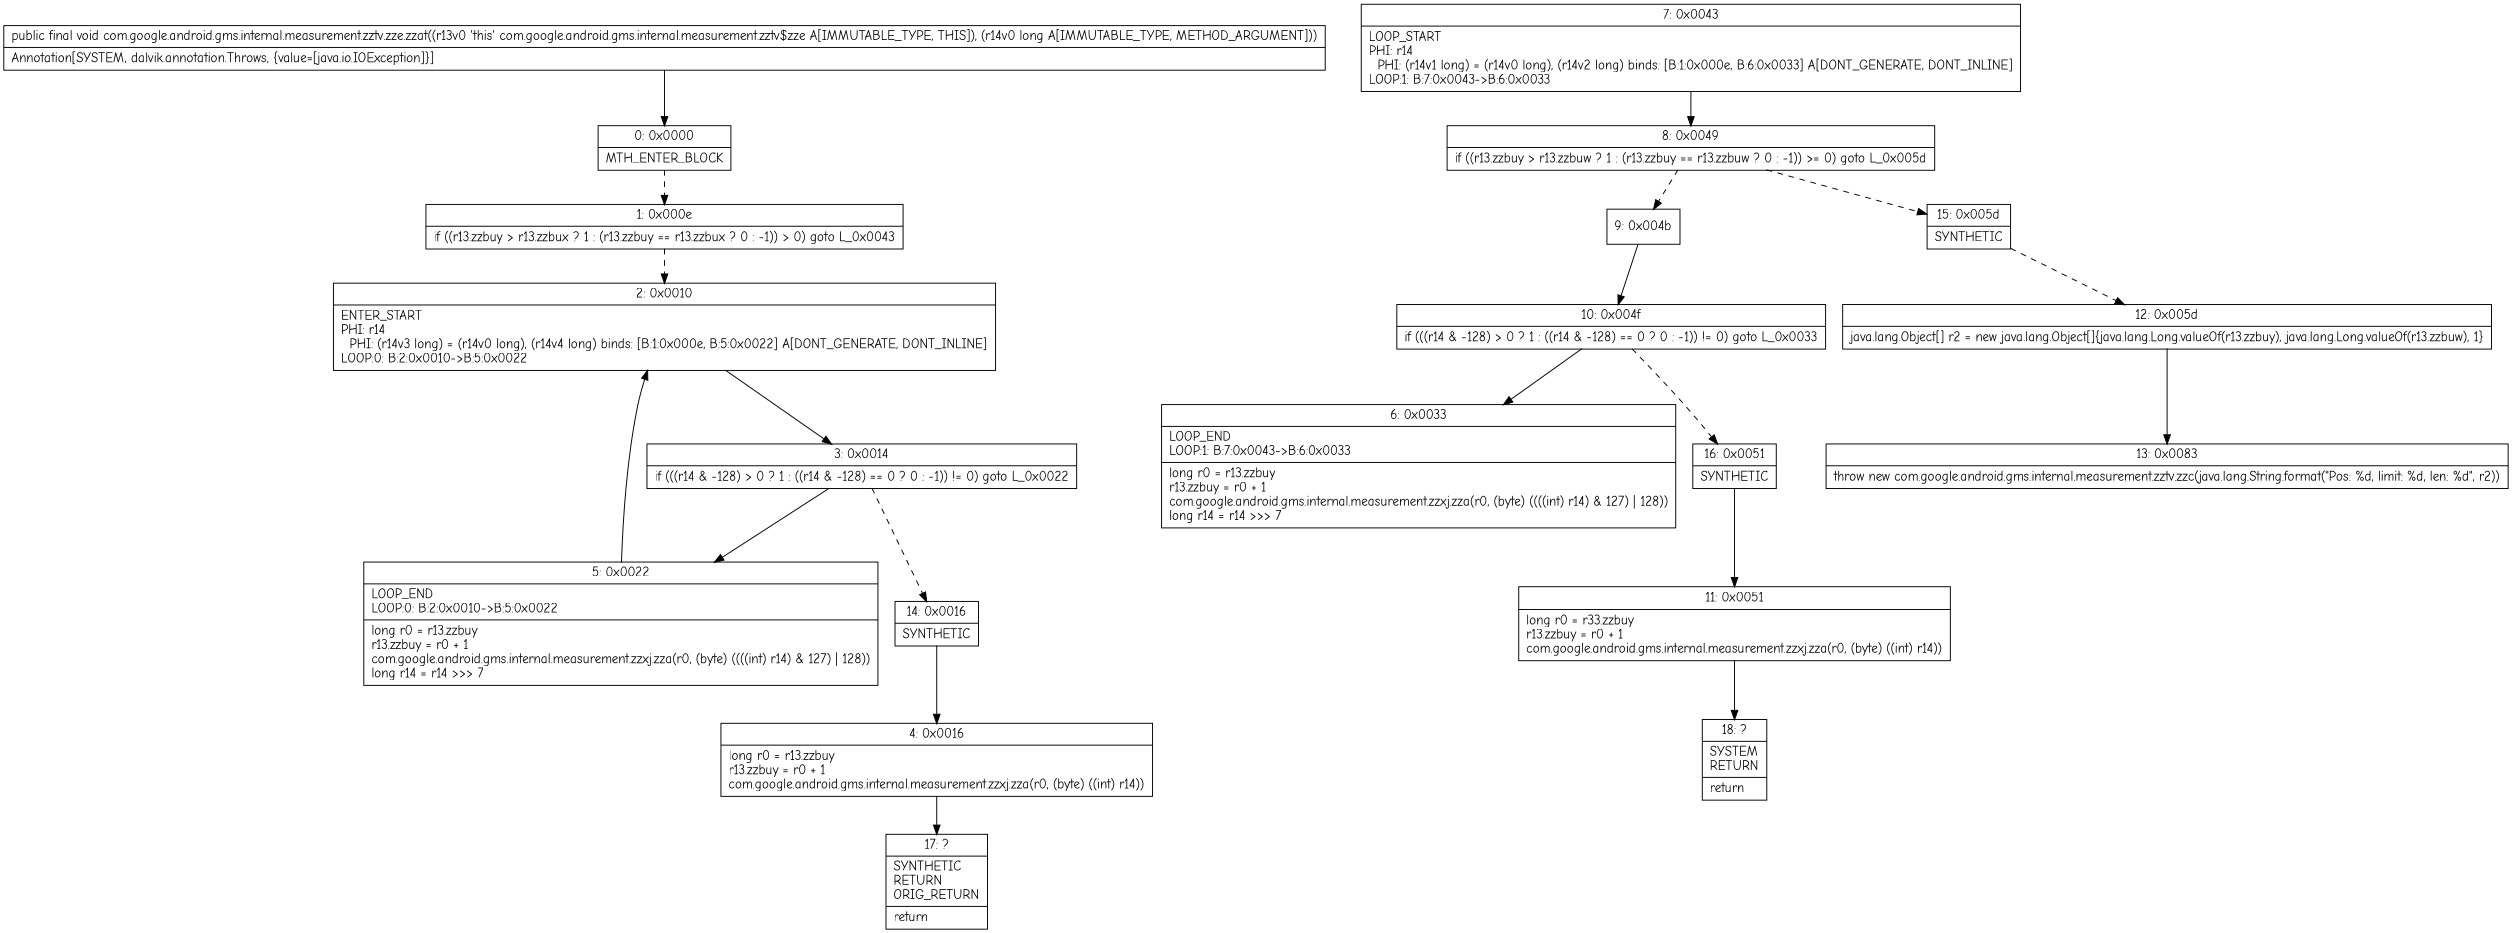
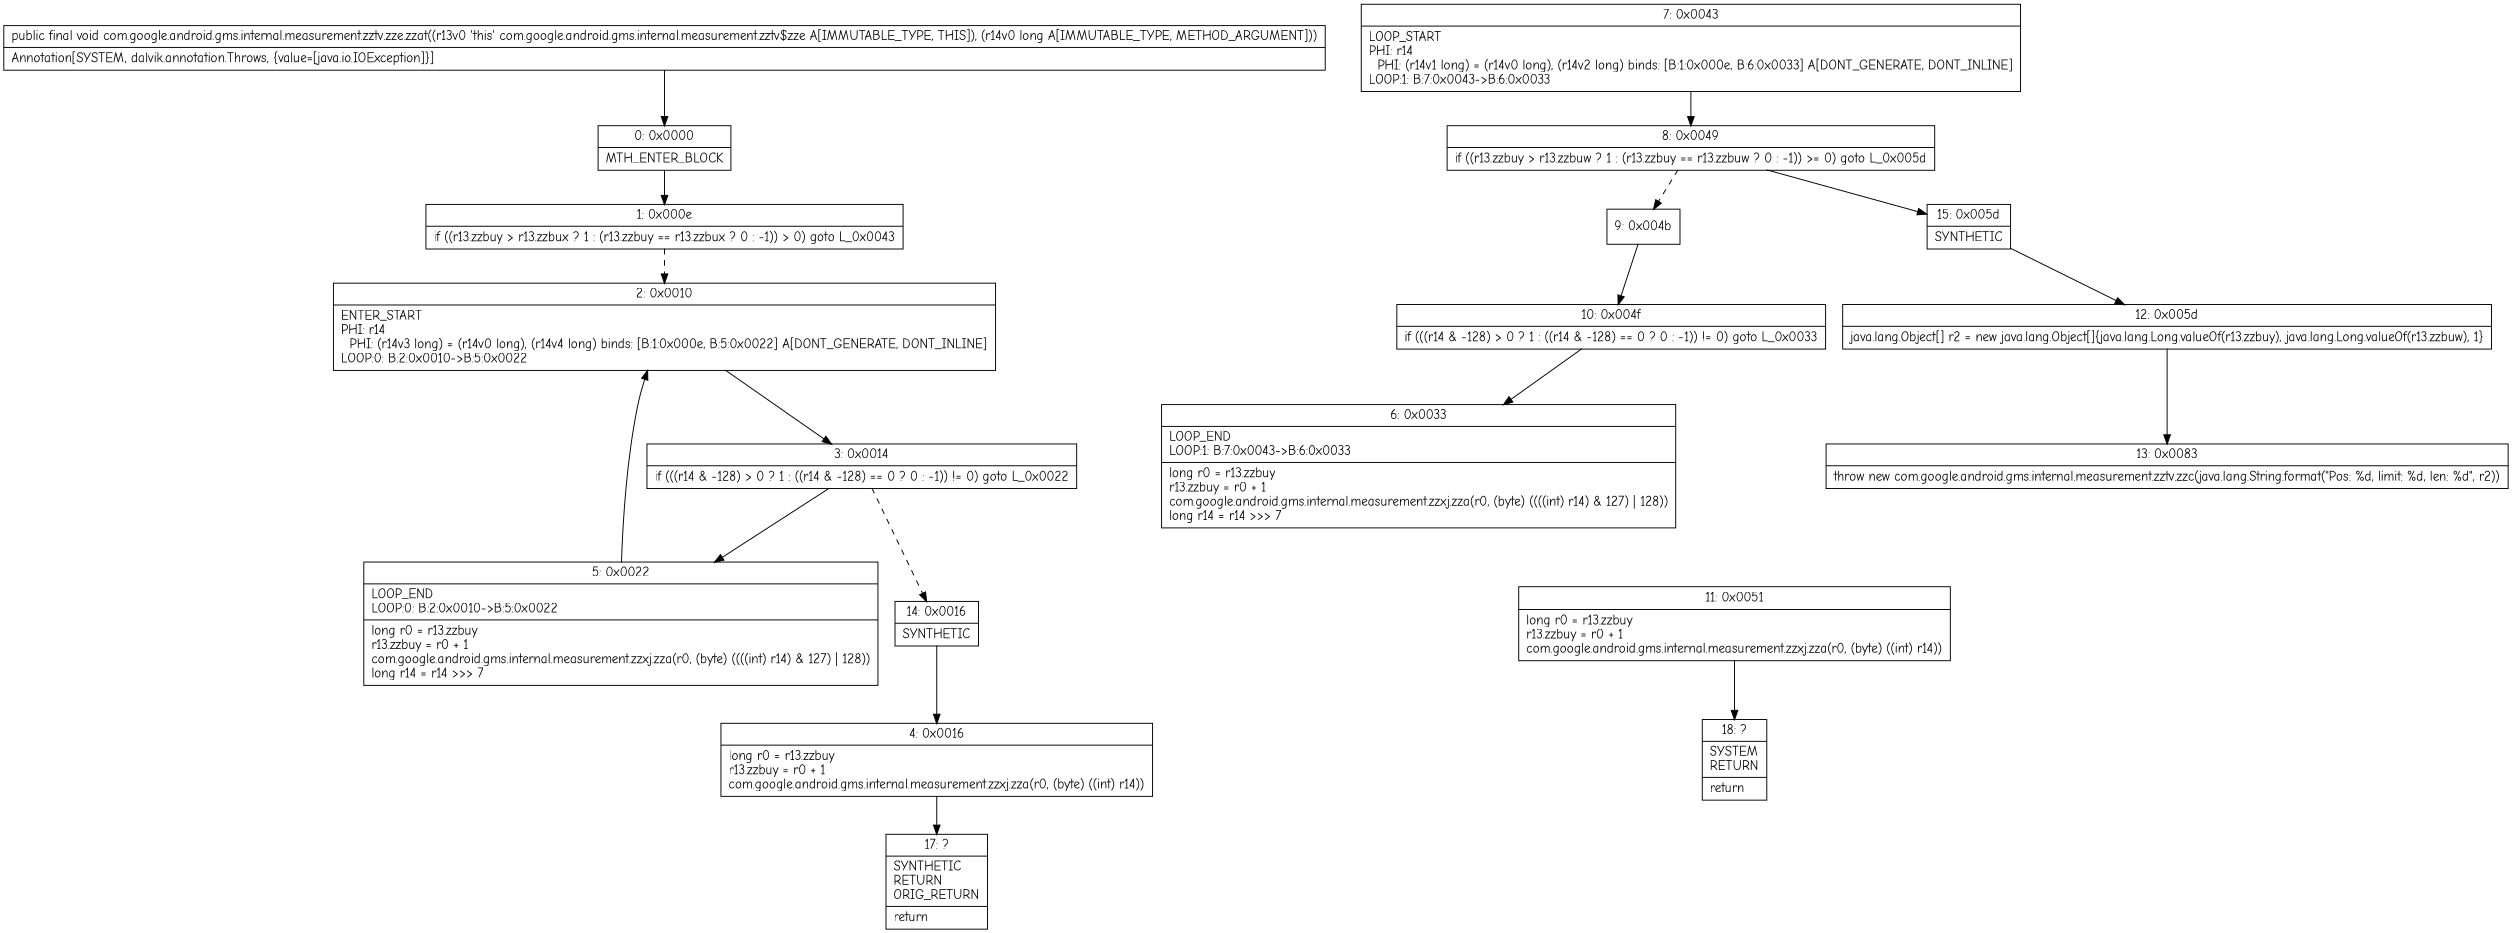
(665, 183) -> (665, 183)
(1842, 191) -> (1842, 191)
(2063, 274) -> (2063, 274)
(1735, 466) -> none
(1580, 620) -> (1579, 620)
